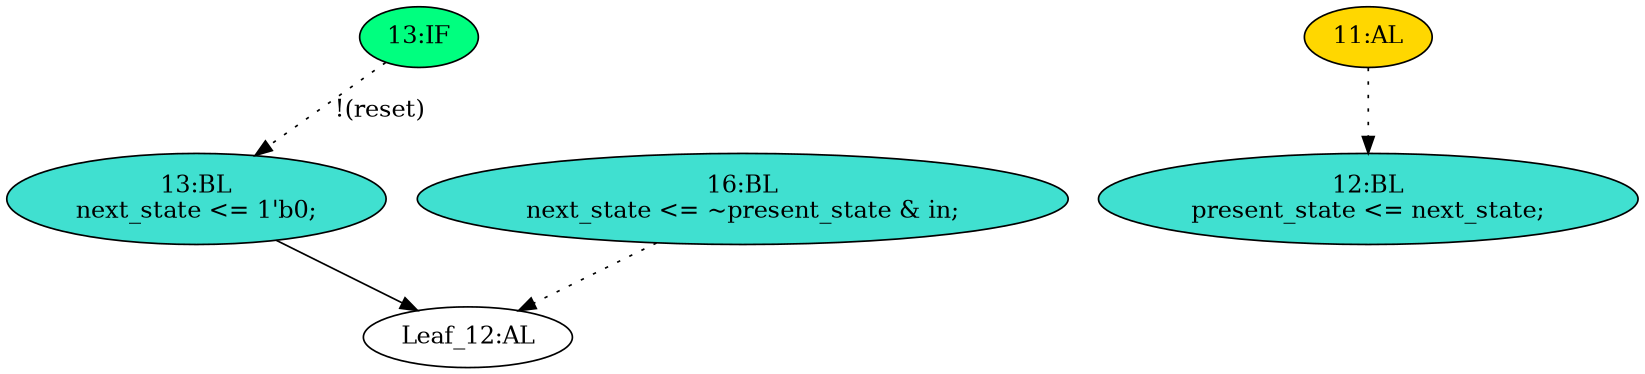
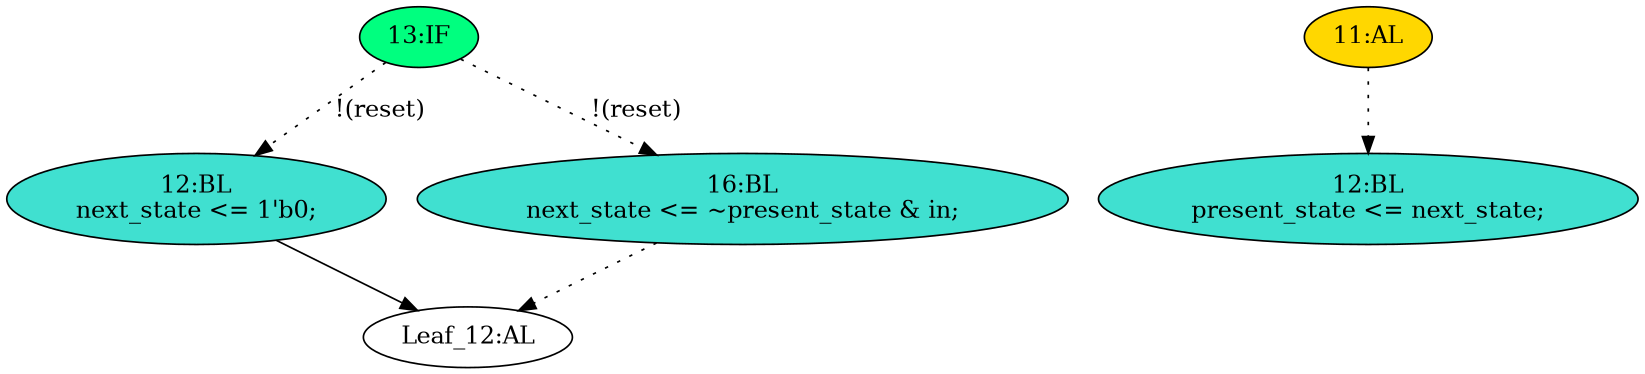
none -> (551, 104)
(196, 199) -> (196, 199)
